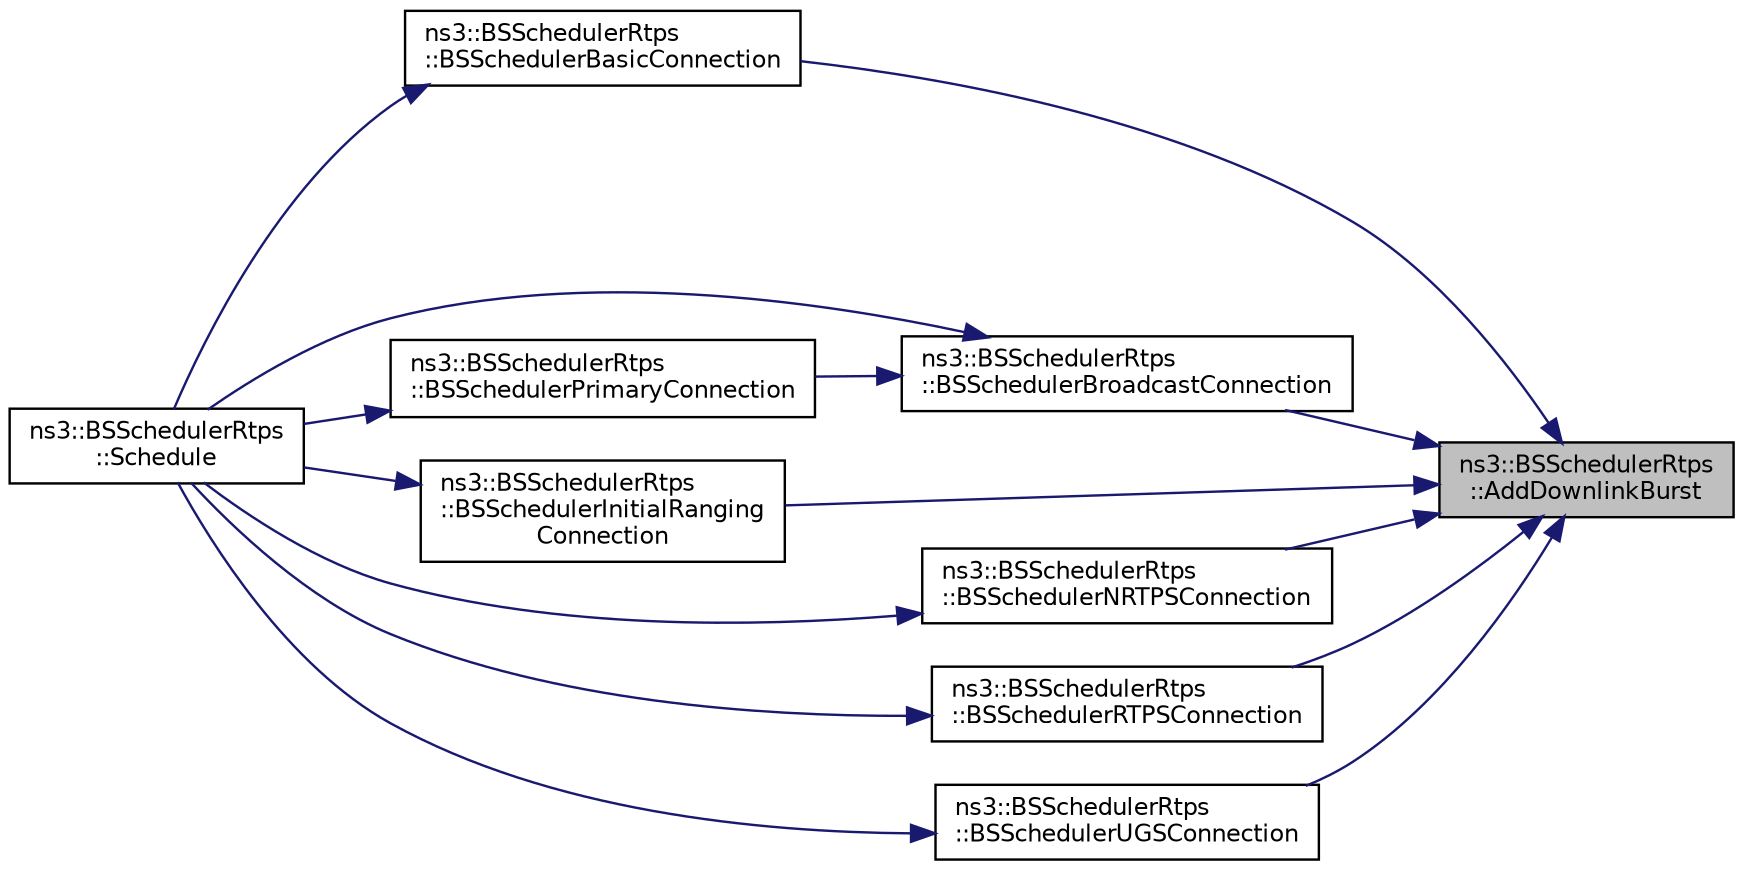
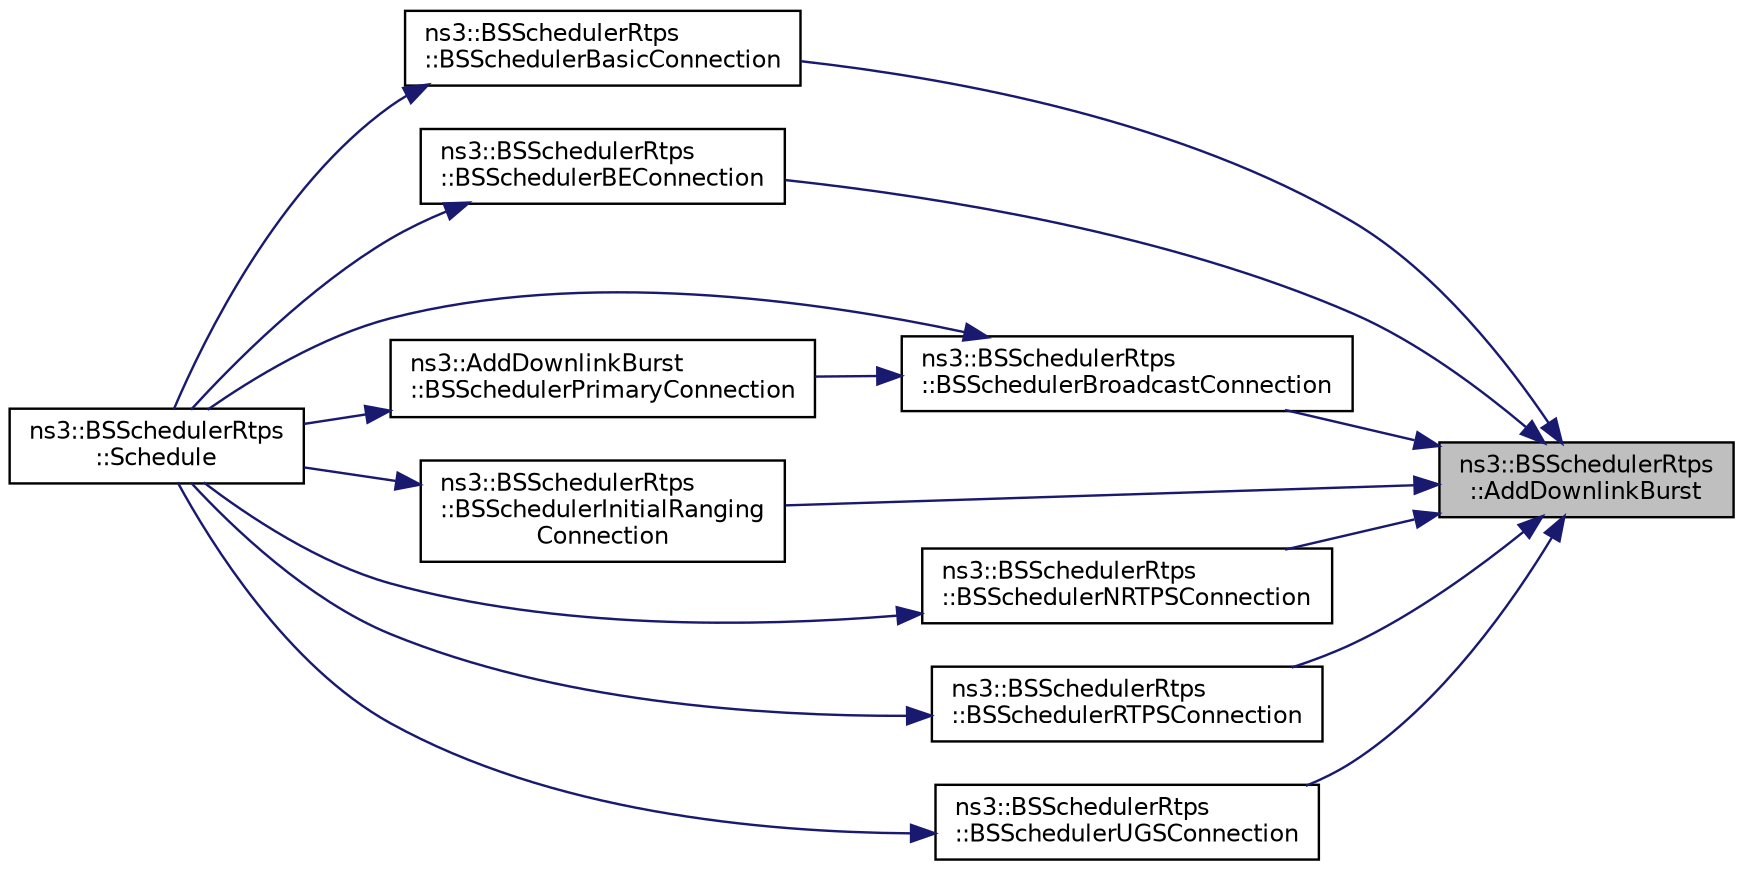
none -> (603, 166)
(603, 379) -> (603, 379)
